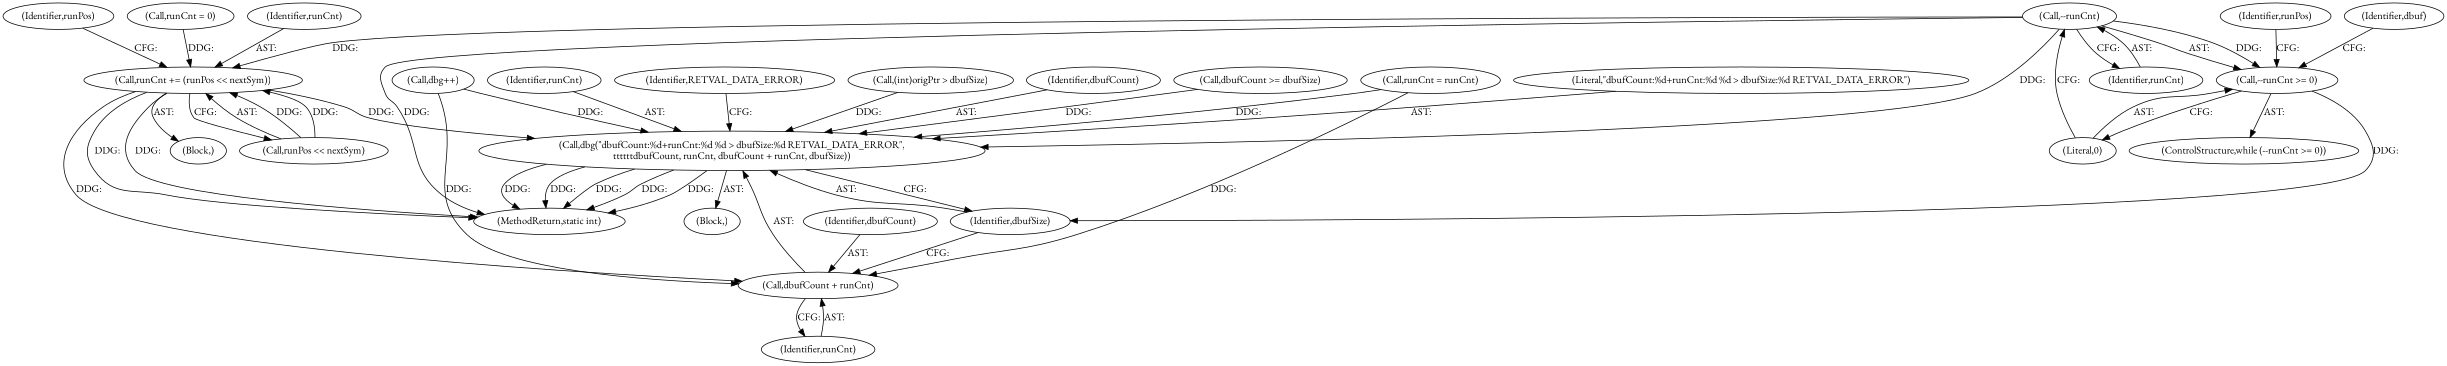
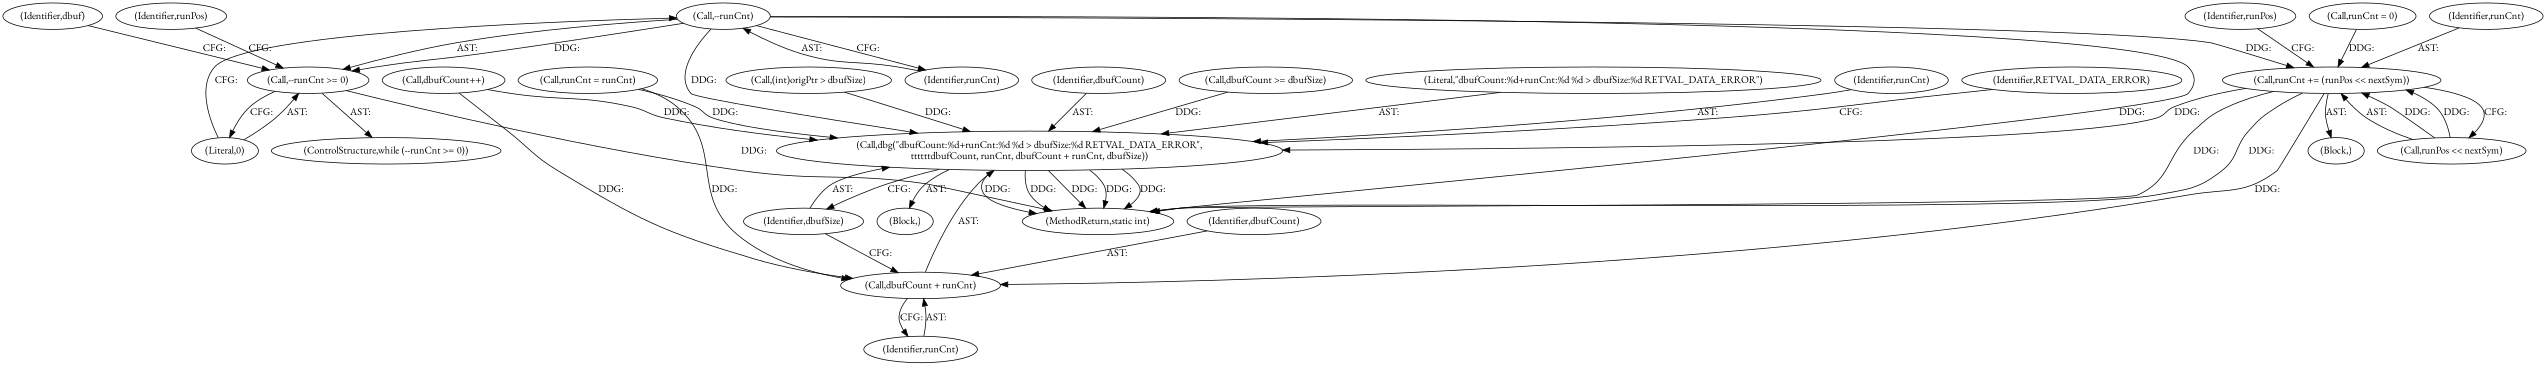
(433, 80) -> (444, 80)
(1779, 214) -> (694, 163)
